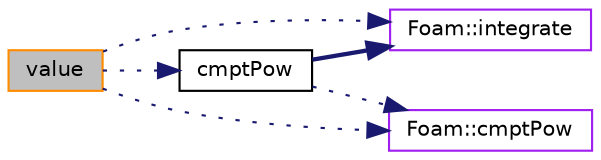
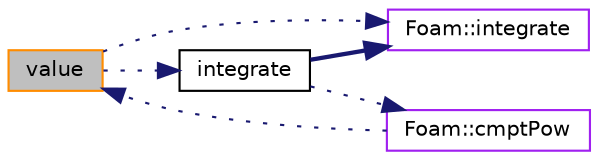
(246, 71) -> (245, 71)
(233, 120) -> (254, 122)
